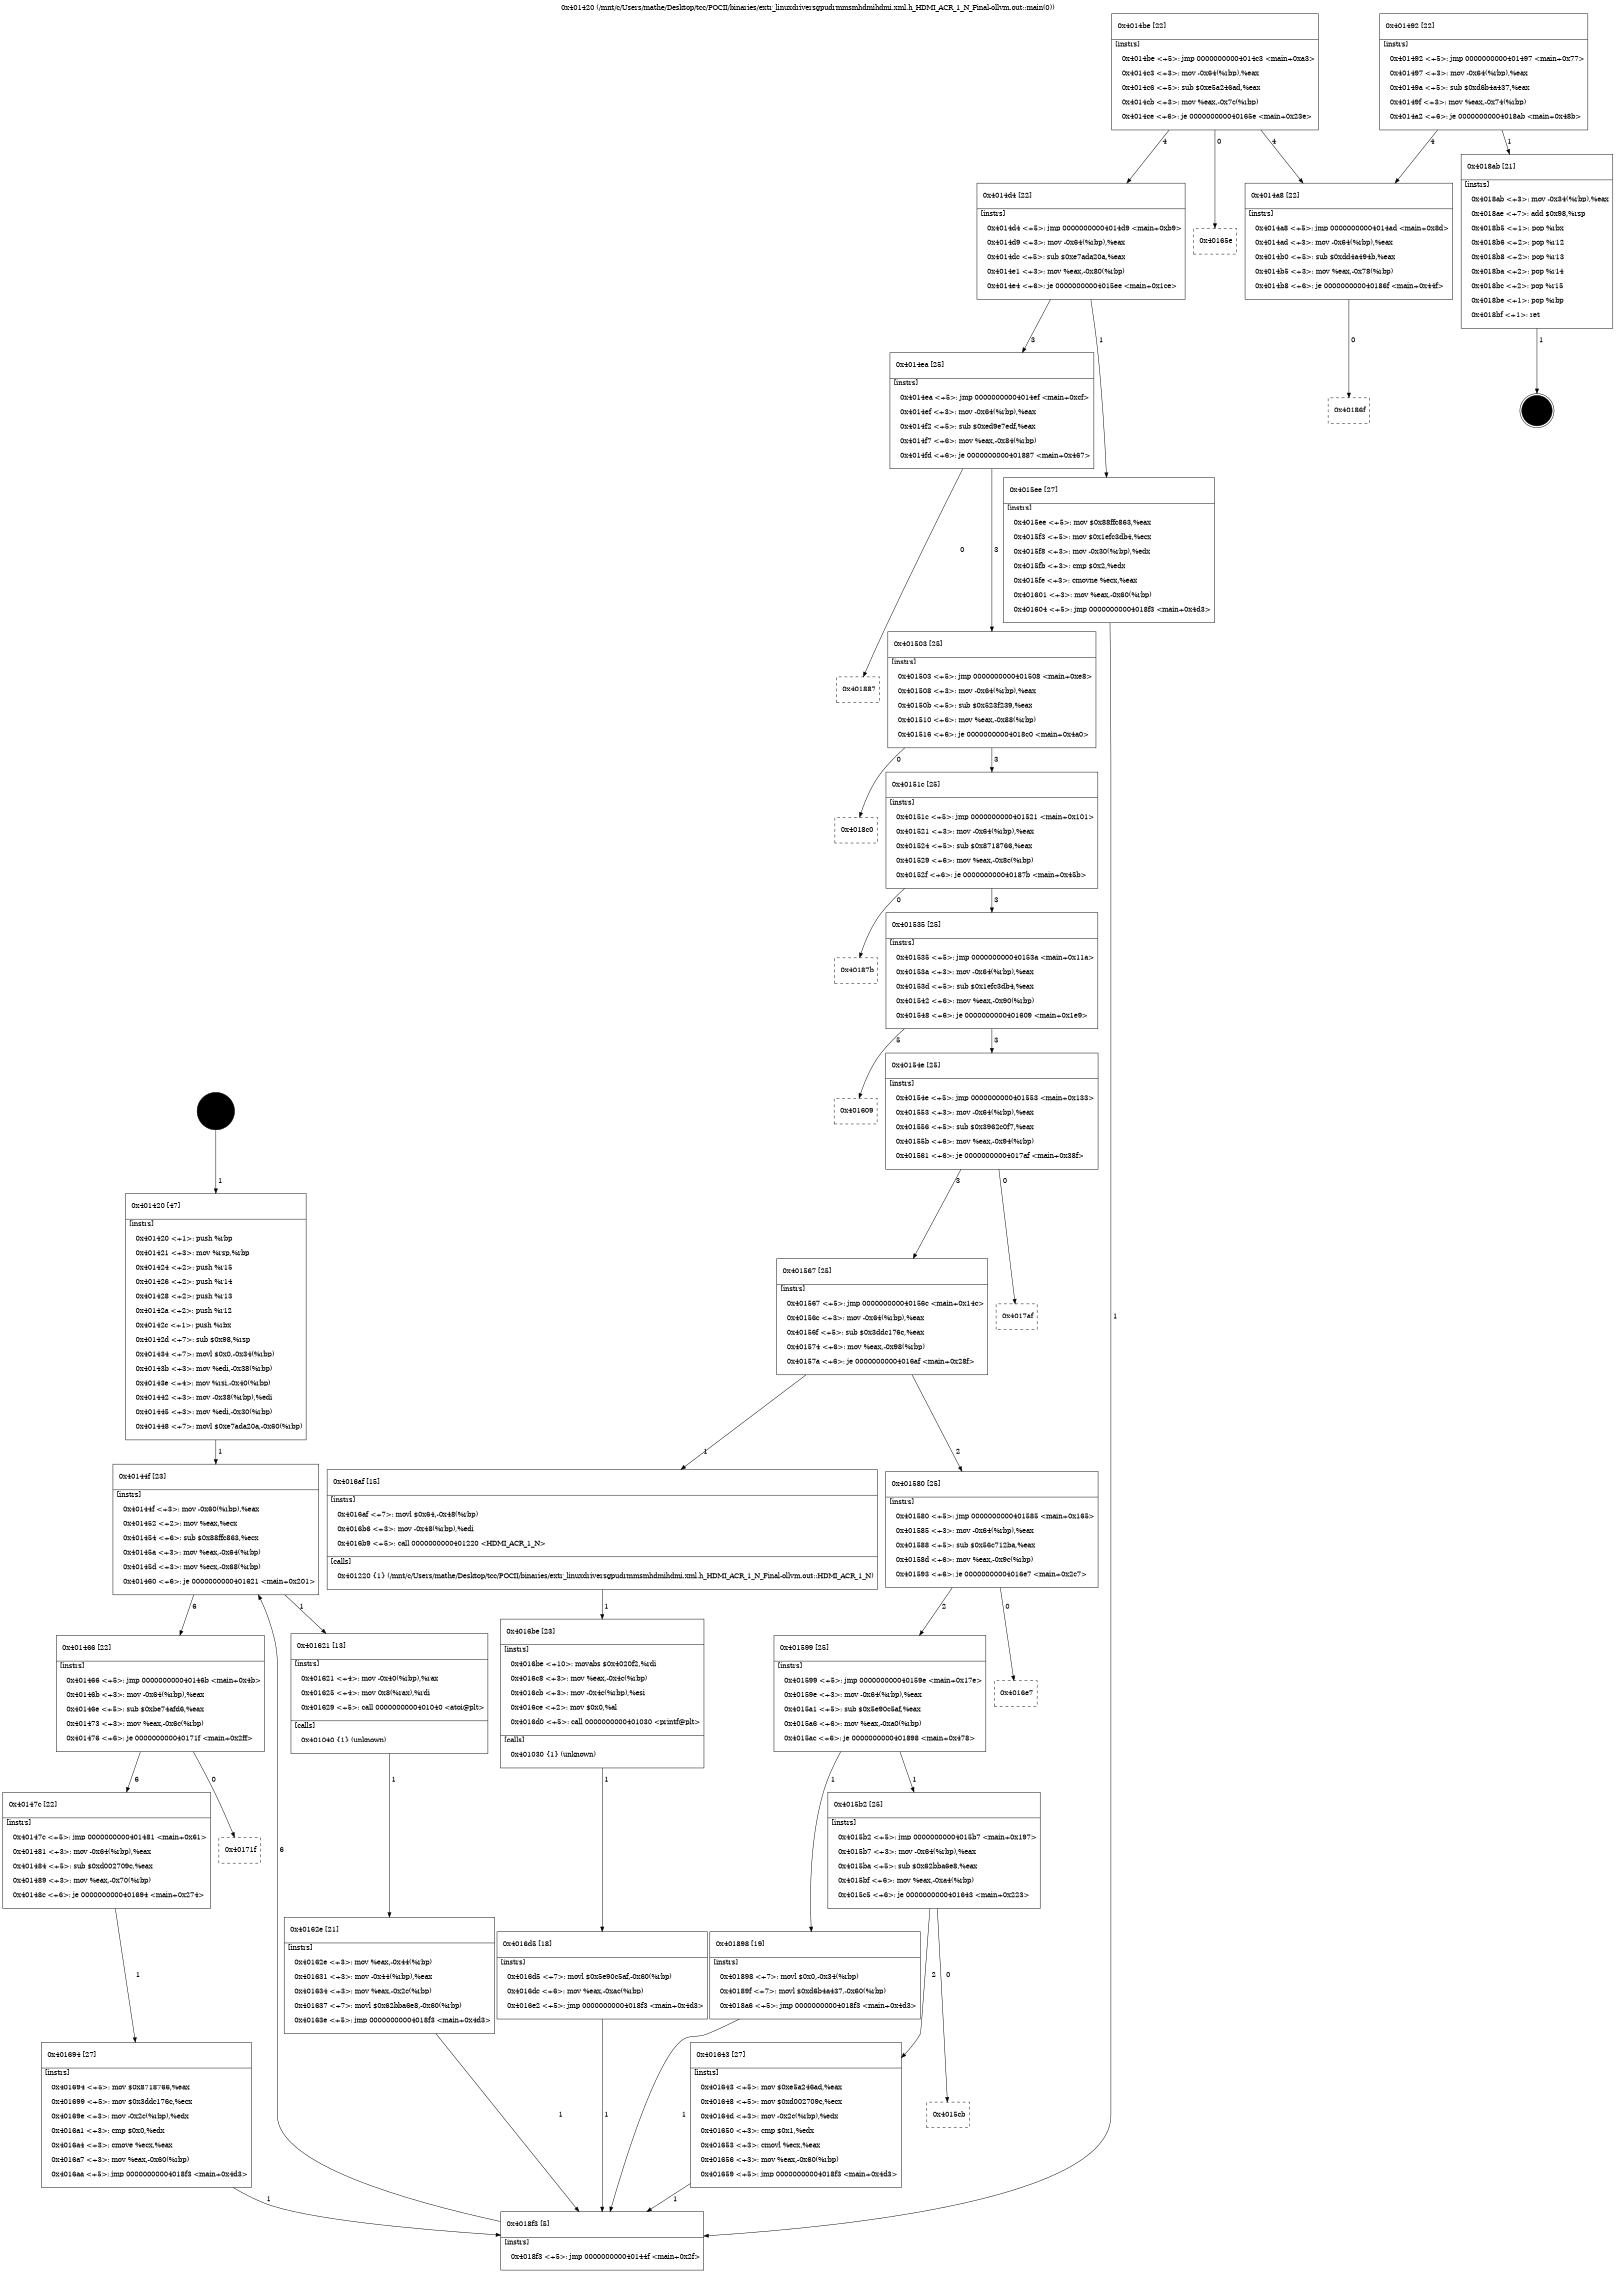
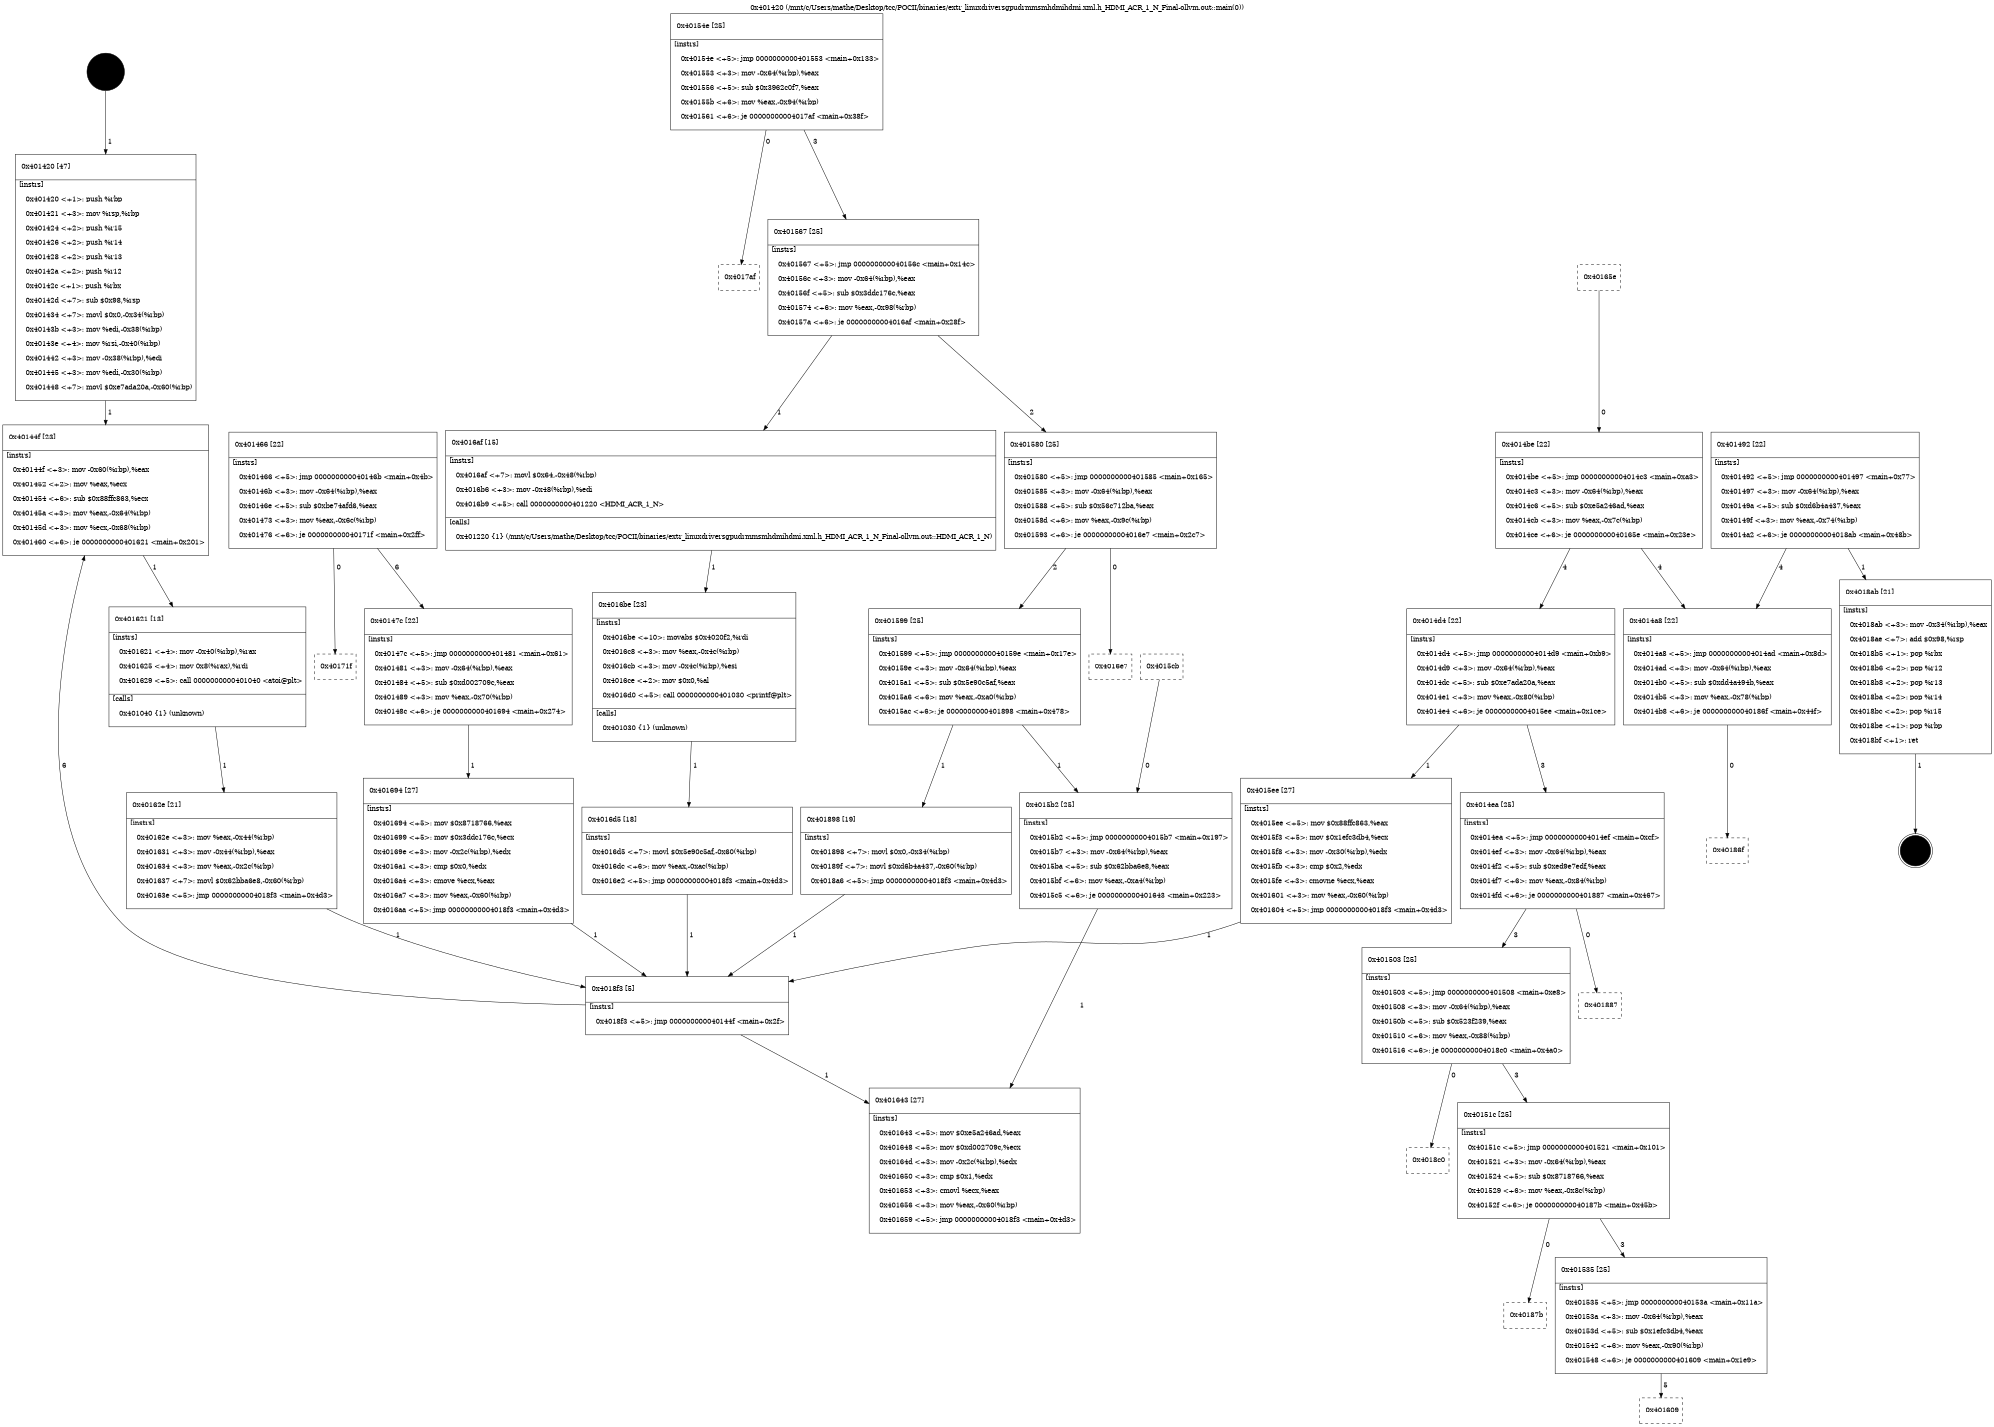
(1215, 177) -> (1599, 359)
(992, 1039) -> none
(188, 1613) -> none
(933, 1975) -> (1081, 1006)
(942, 2003) -> (1149, 734)
(671, 2196) -> (803, 1068)
